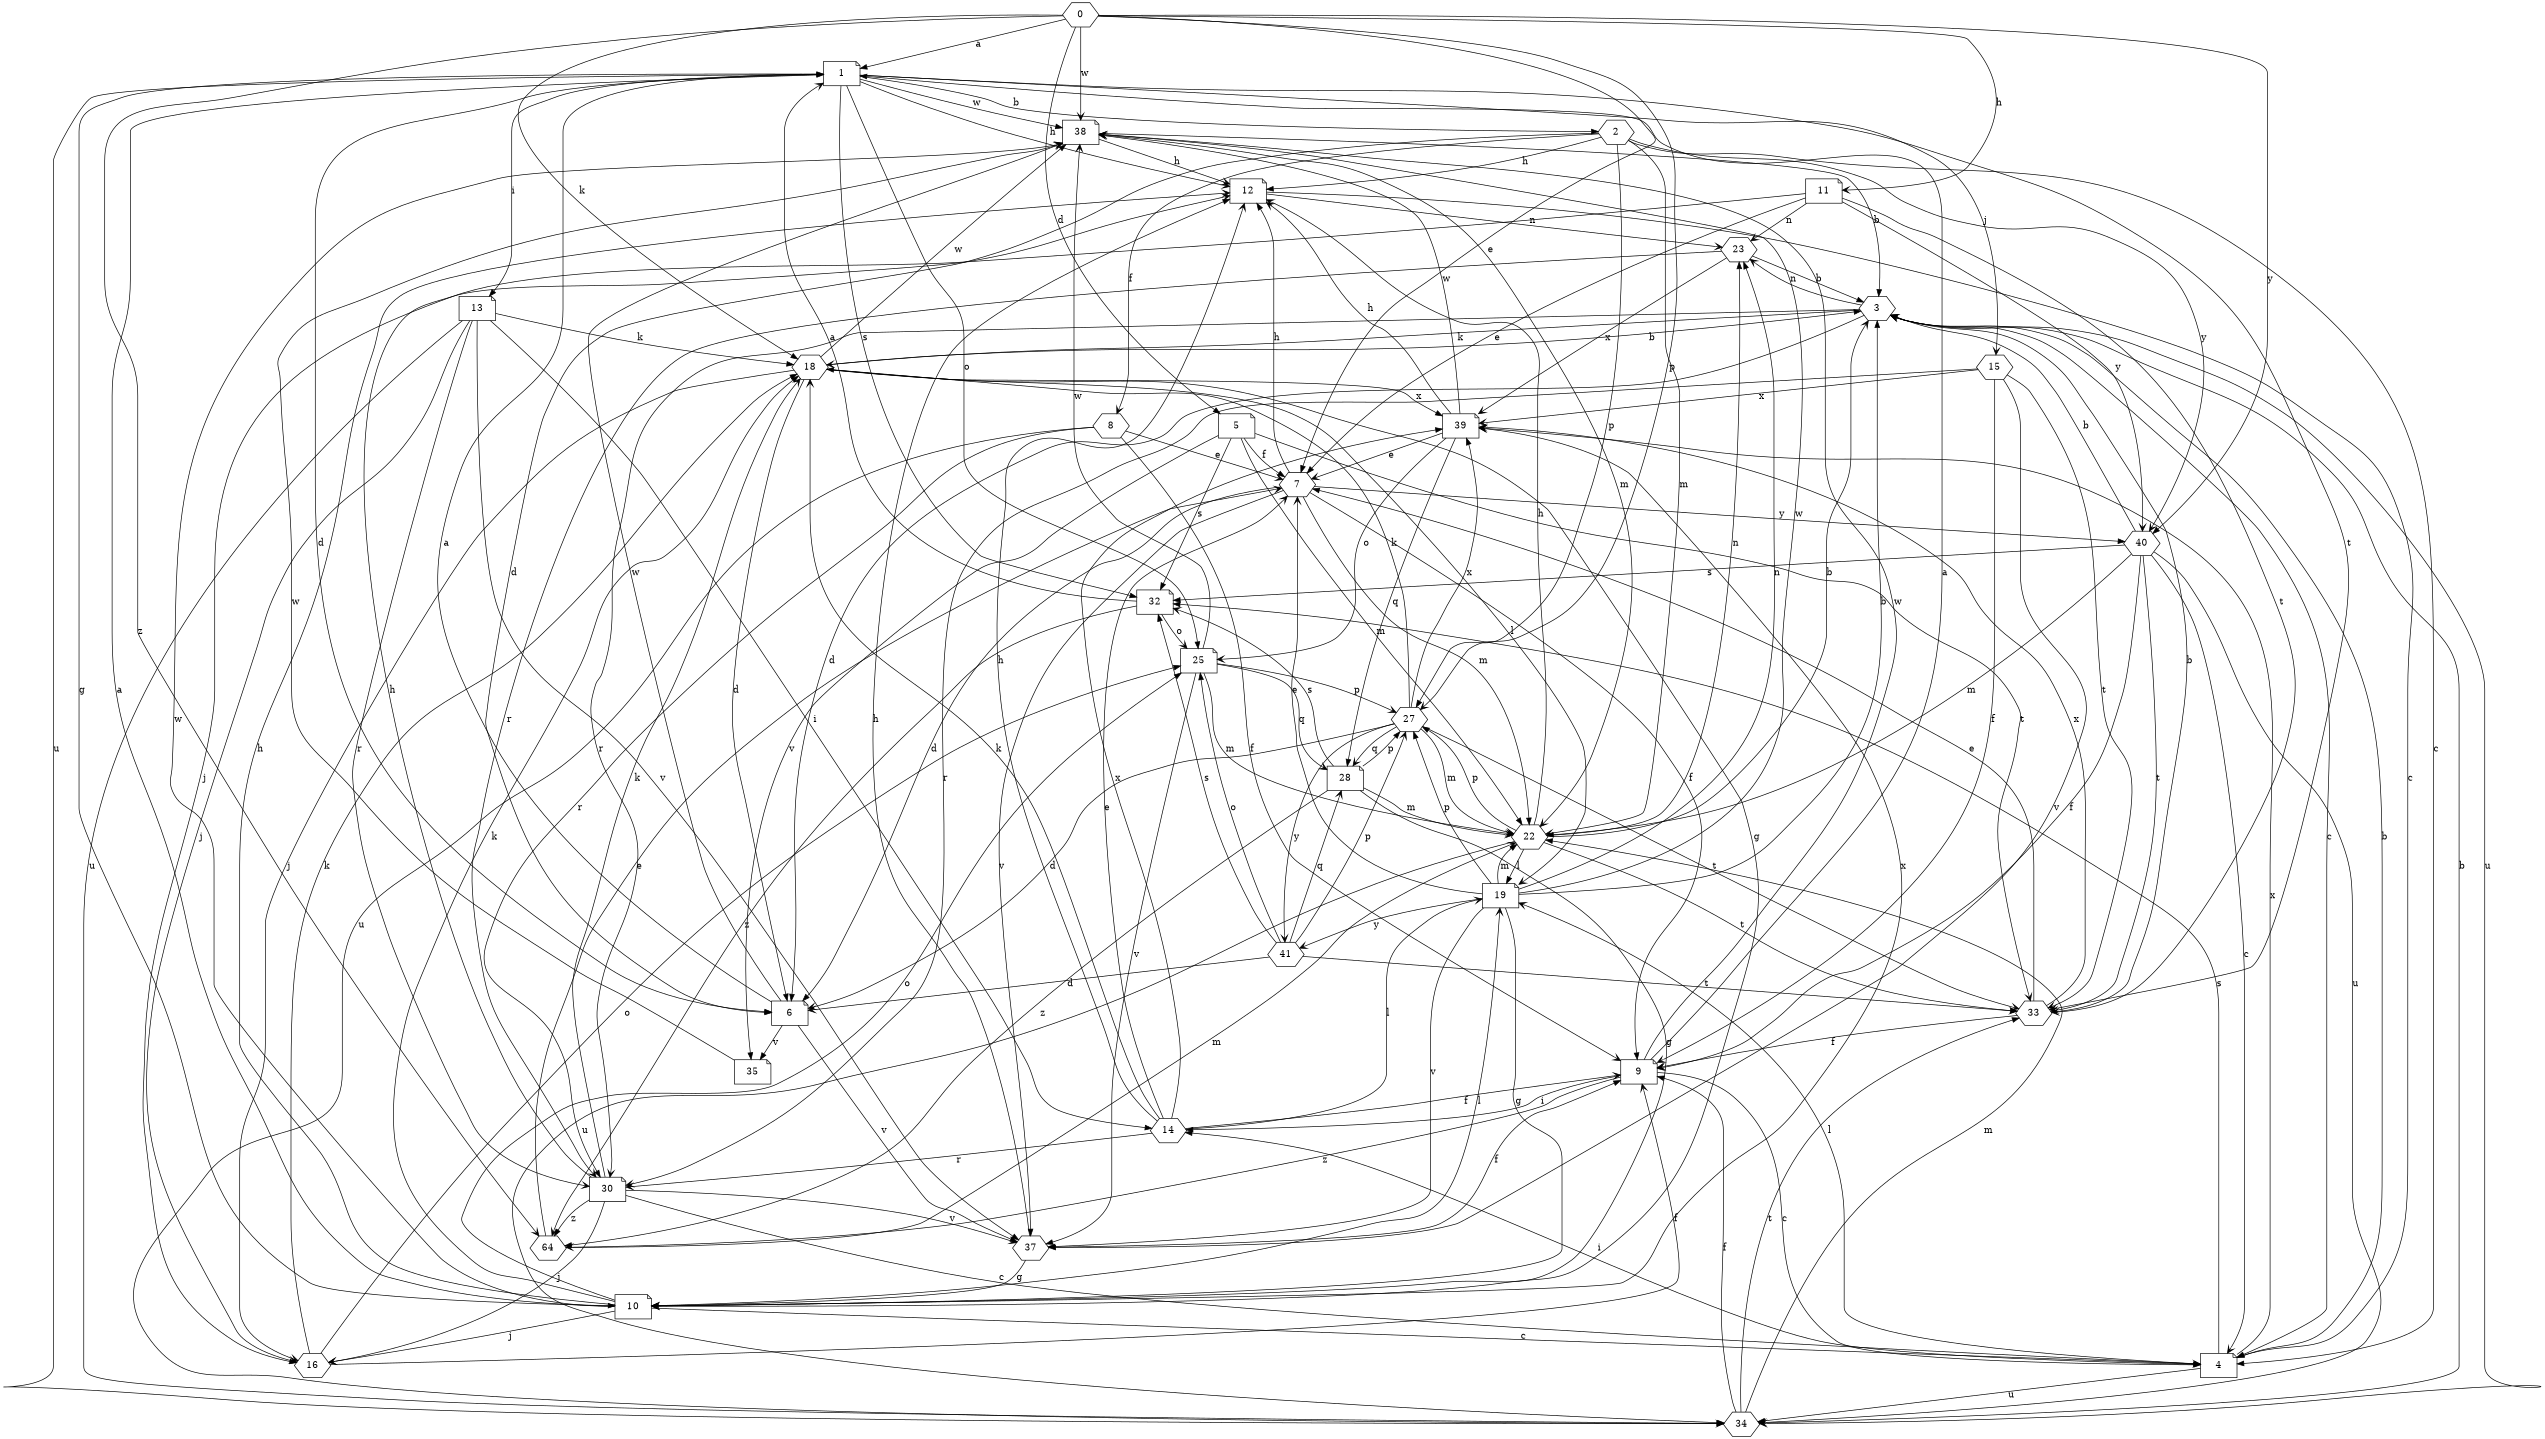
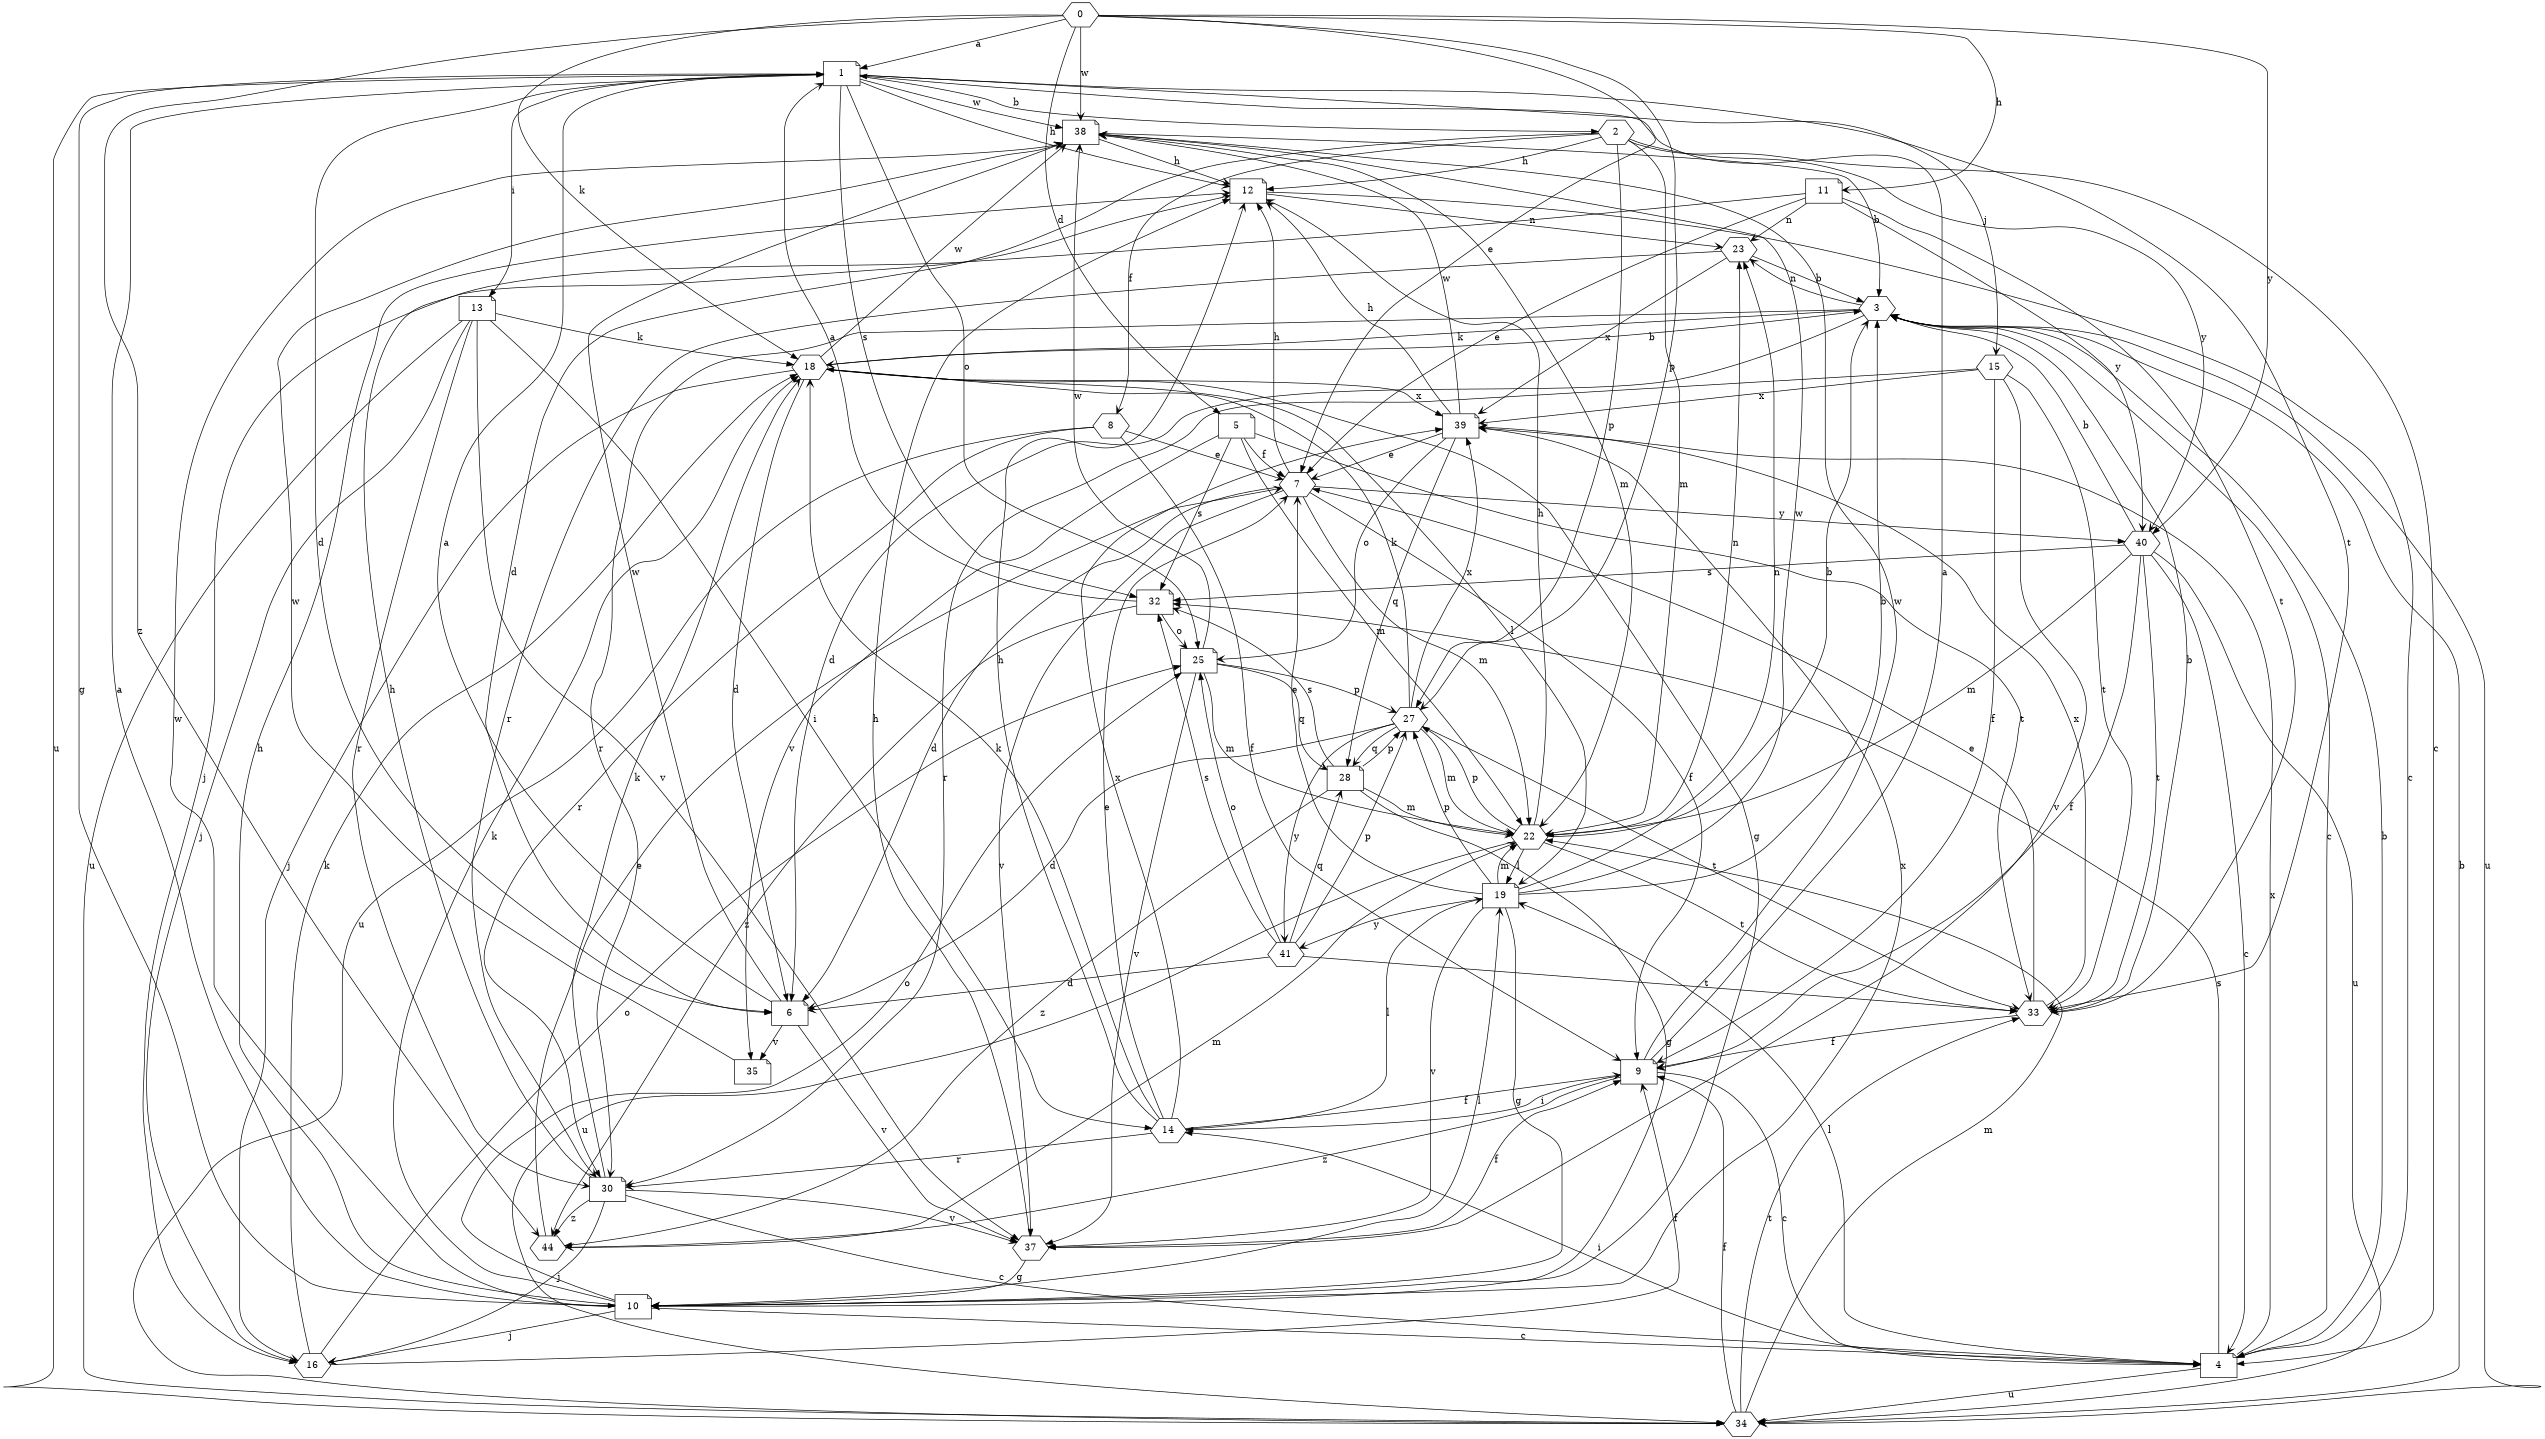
(940, 252) -> (940, 252)
(53, 1246) -> (53, 1246)
(548, 1248) -> (548, 1248)
